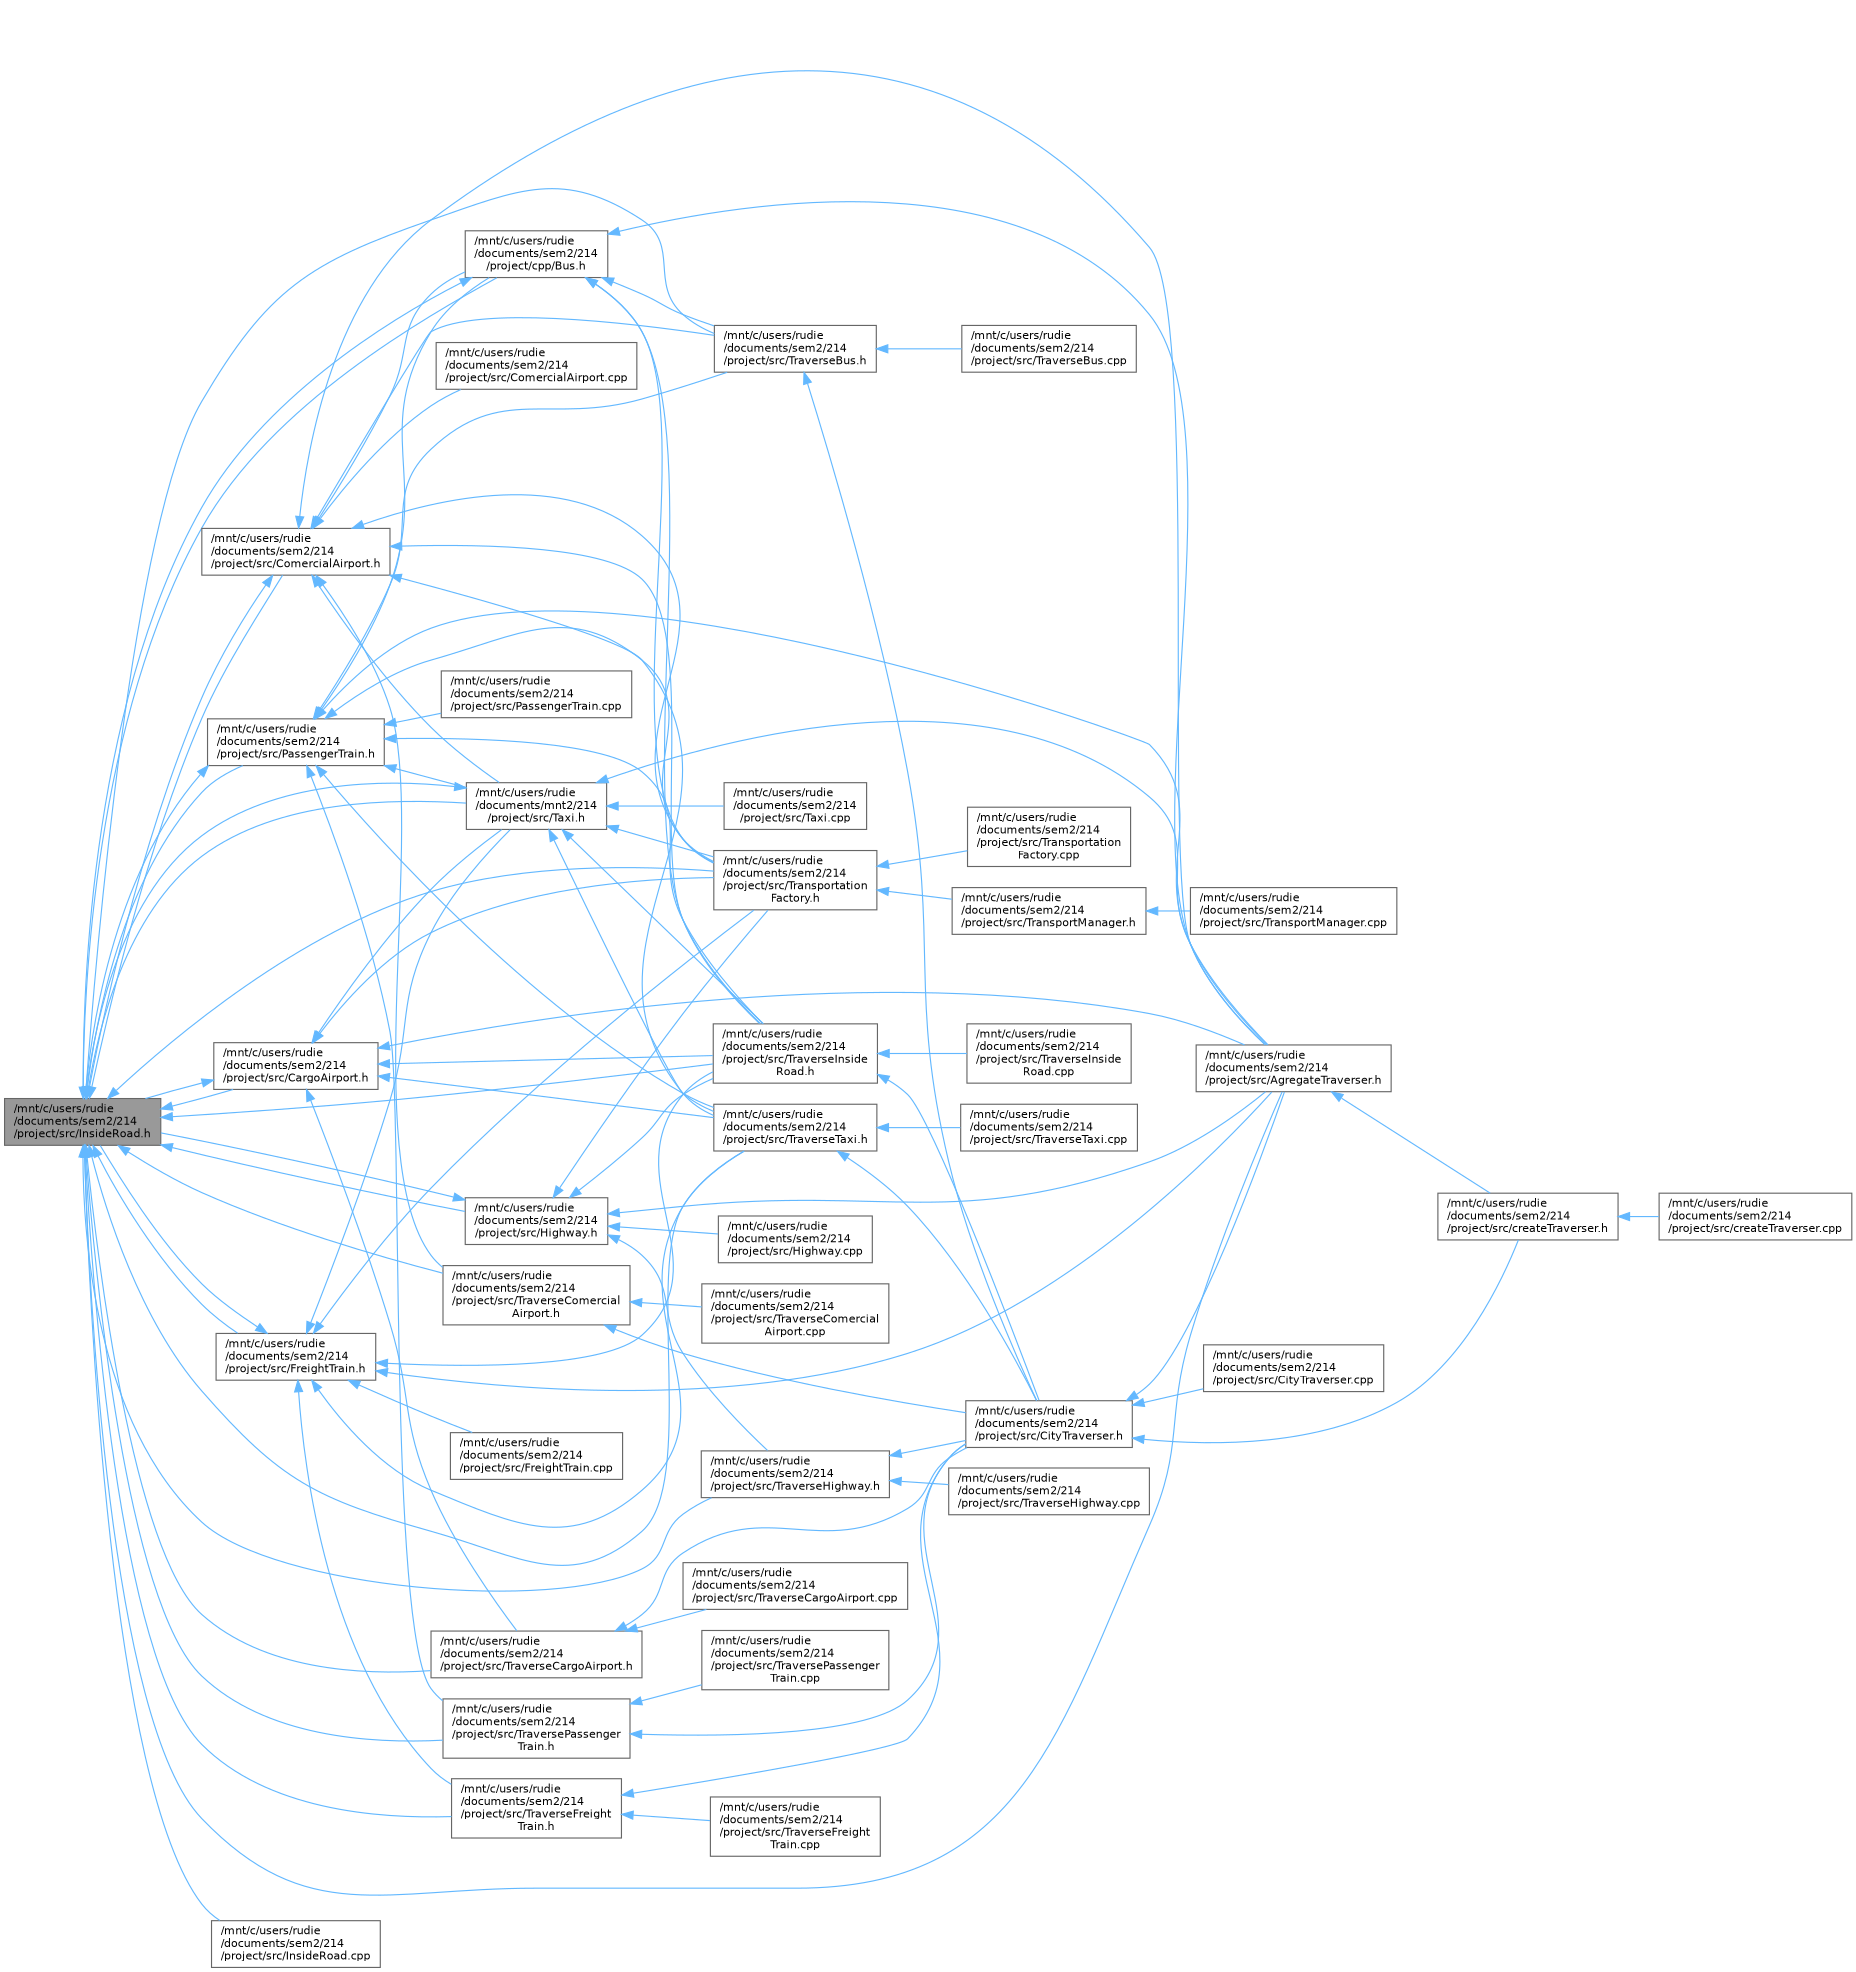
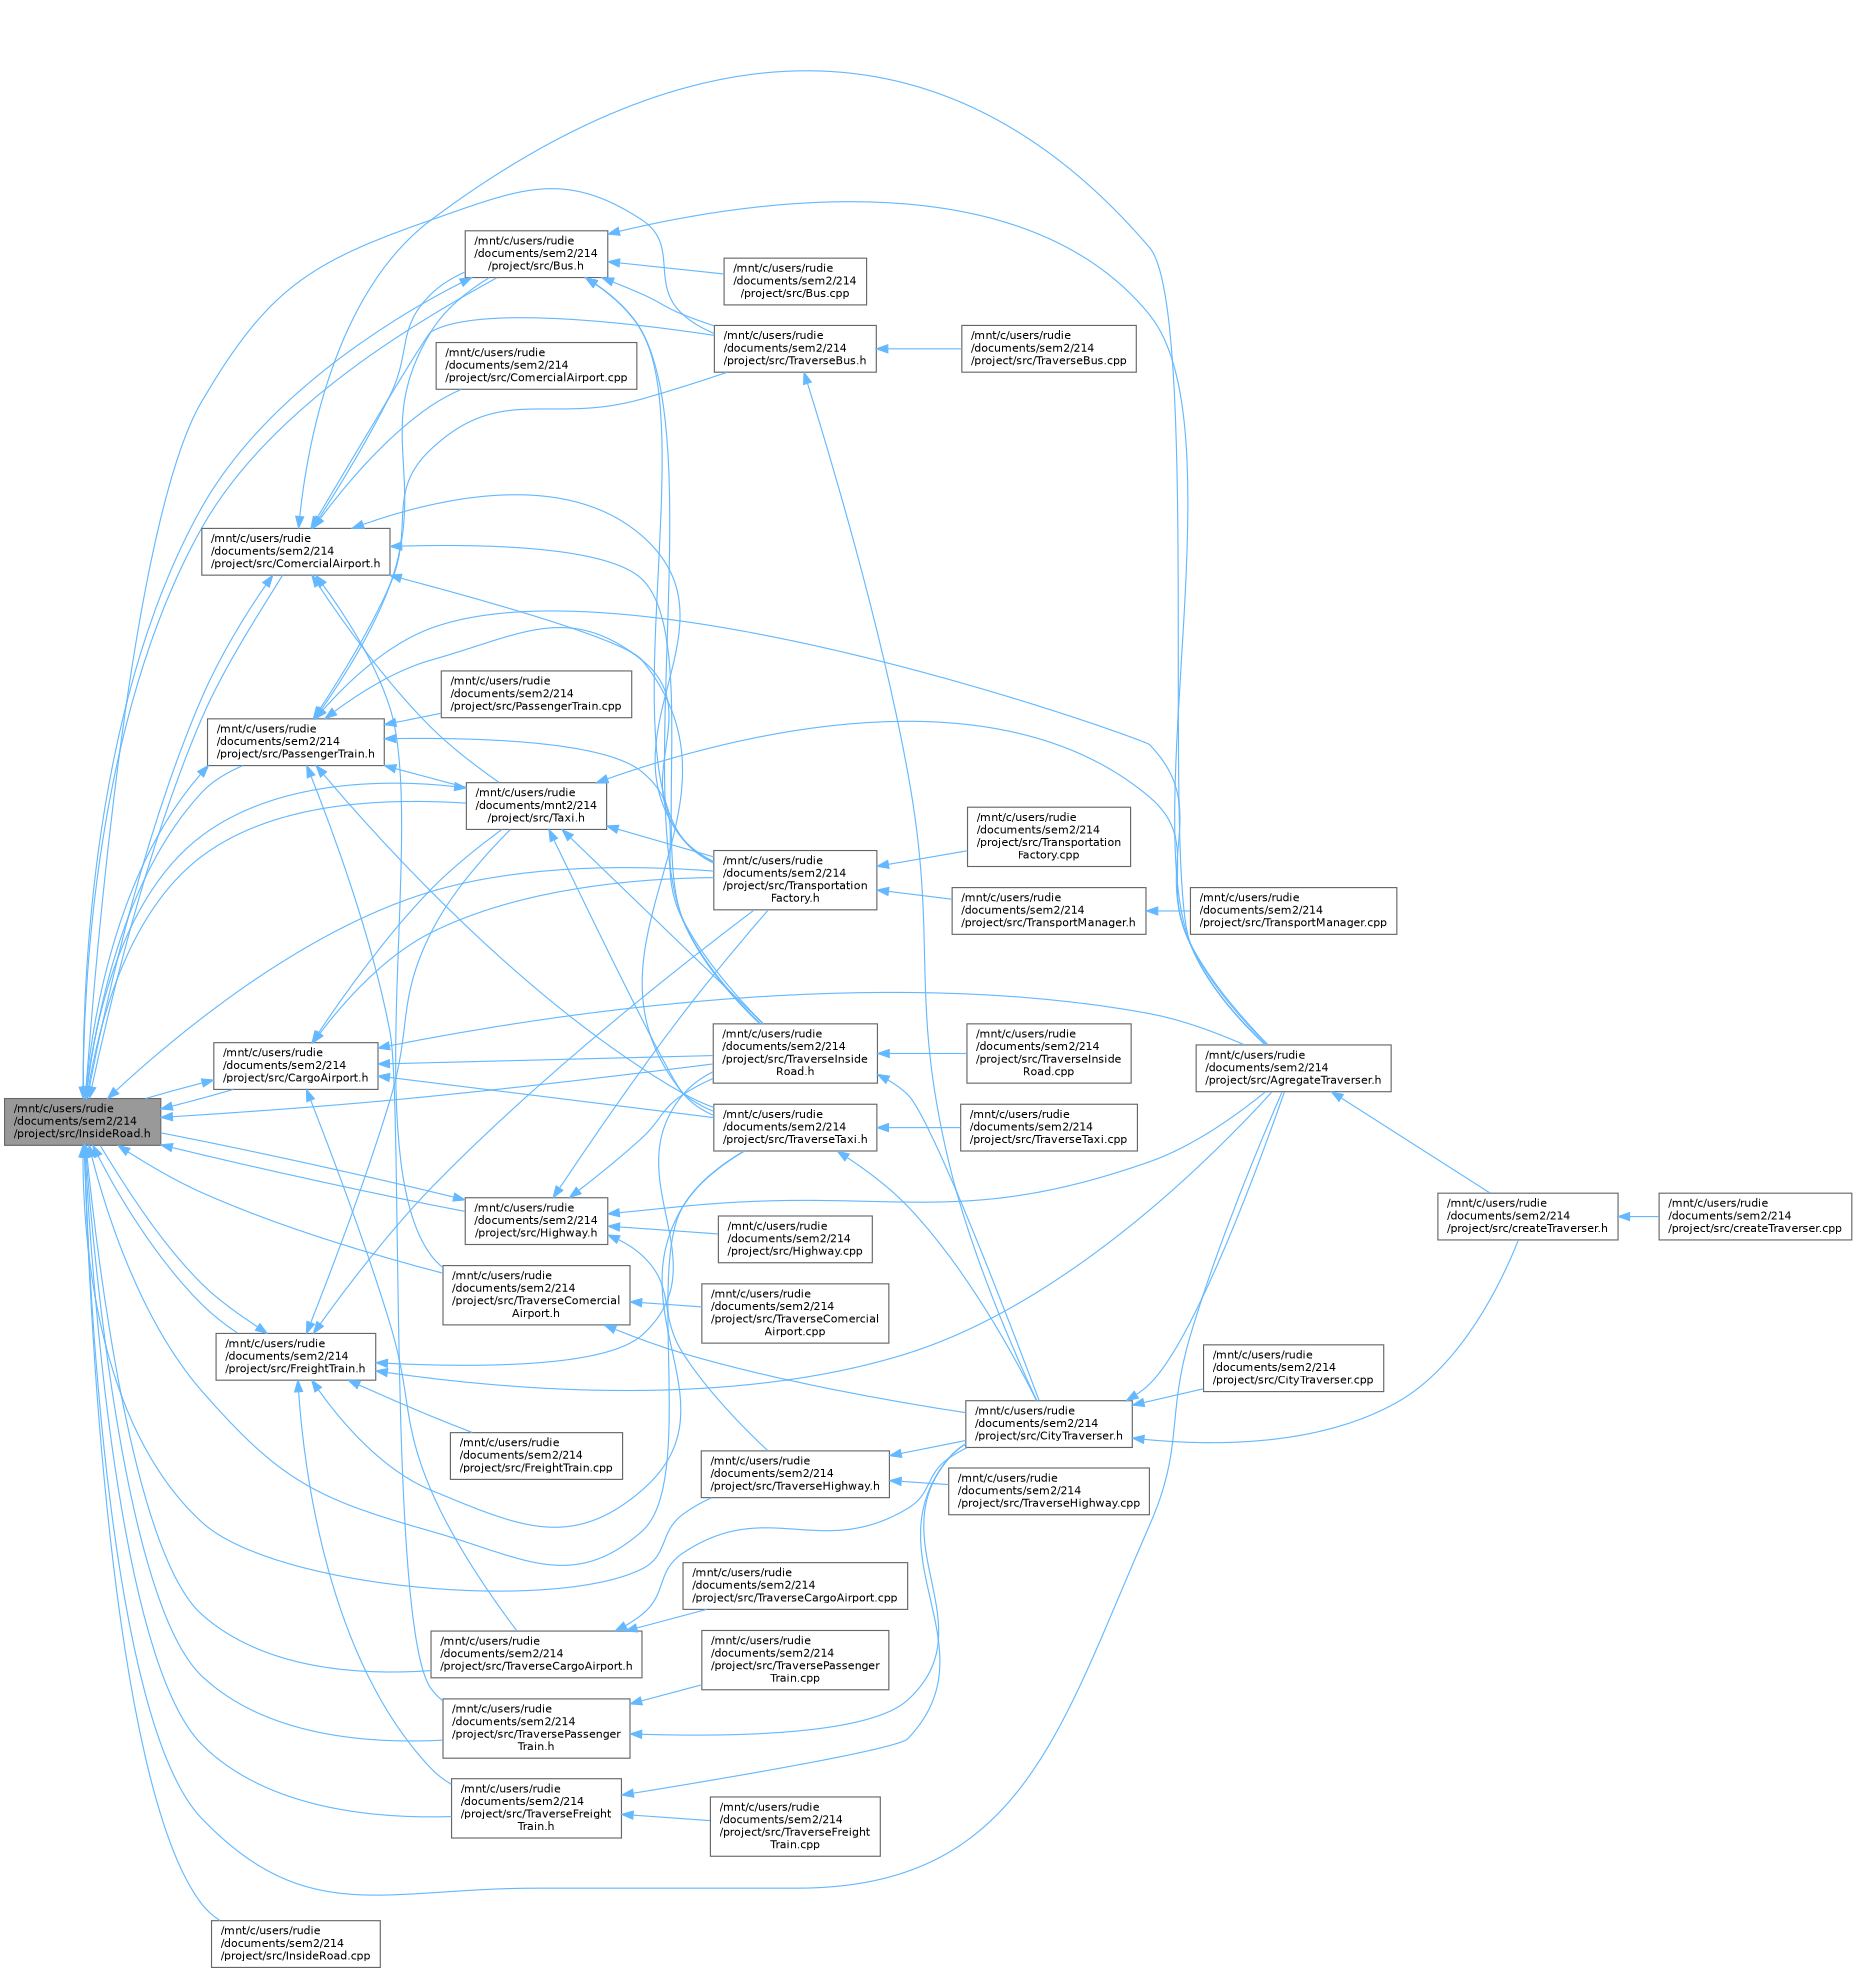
(537, 254) -> (537, 254)
none -> (795, 282)
(795, 806) -> none
